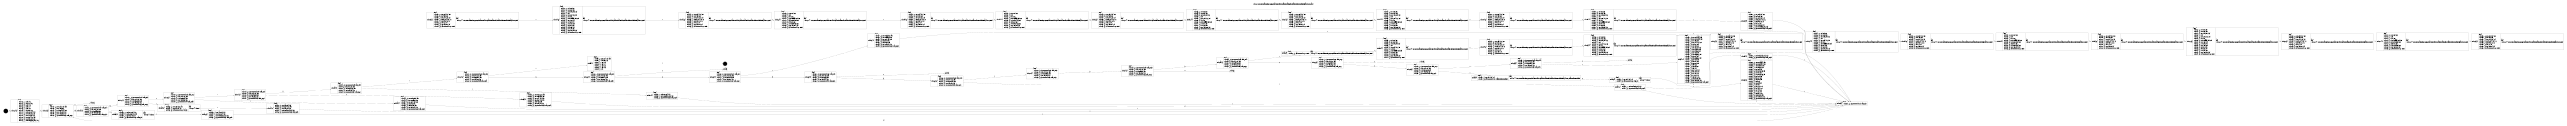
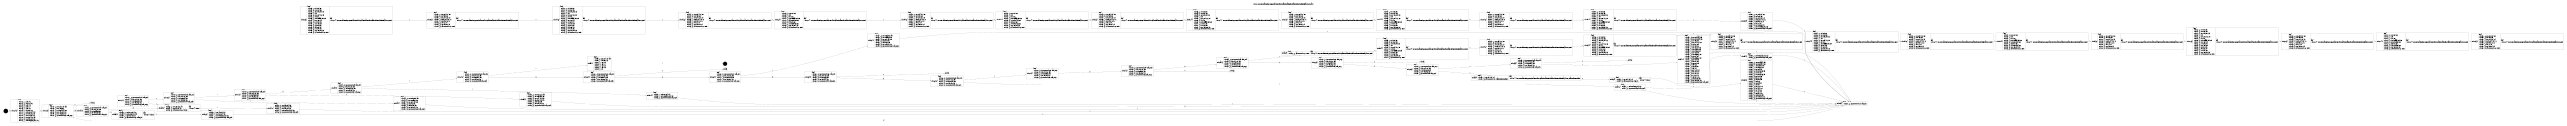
none -> (346, 20)
(112, 106) -> (133, 109)
